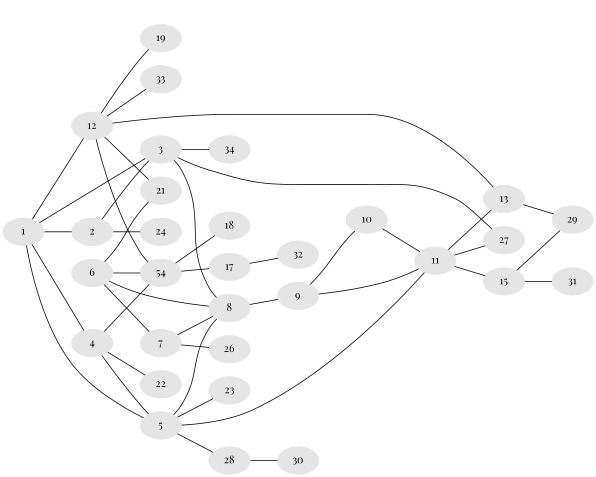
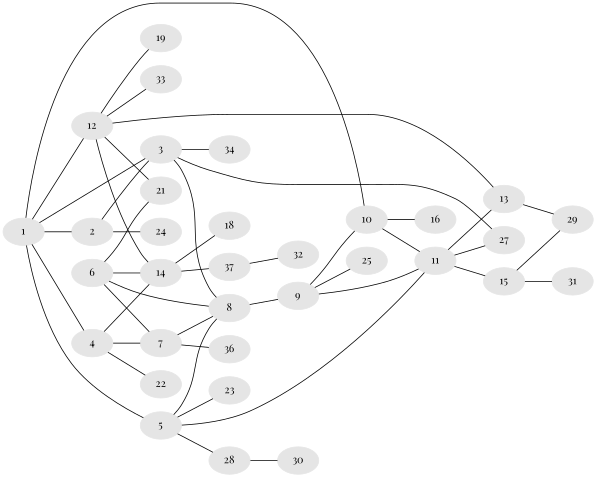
none -> (189, 3)
none -> (435, 220)
none -> (367, 261)
(230, 267) -> (230, 267)
(161, 273) -> (161, 273)
(230, 349) -> (230, 349)
(124, 386) -> (127, 343)
